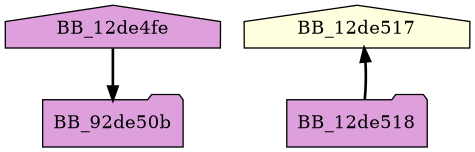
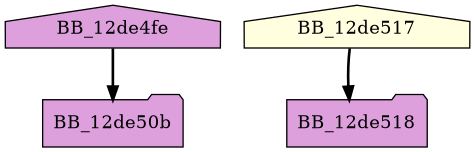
(366, 81) -> (348, 67)
(113, 123) -> (113, 123)
